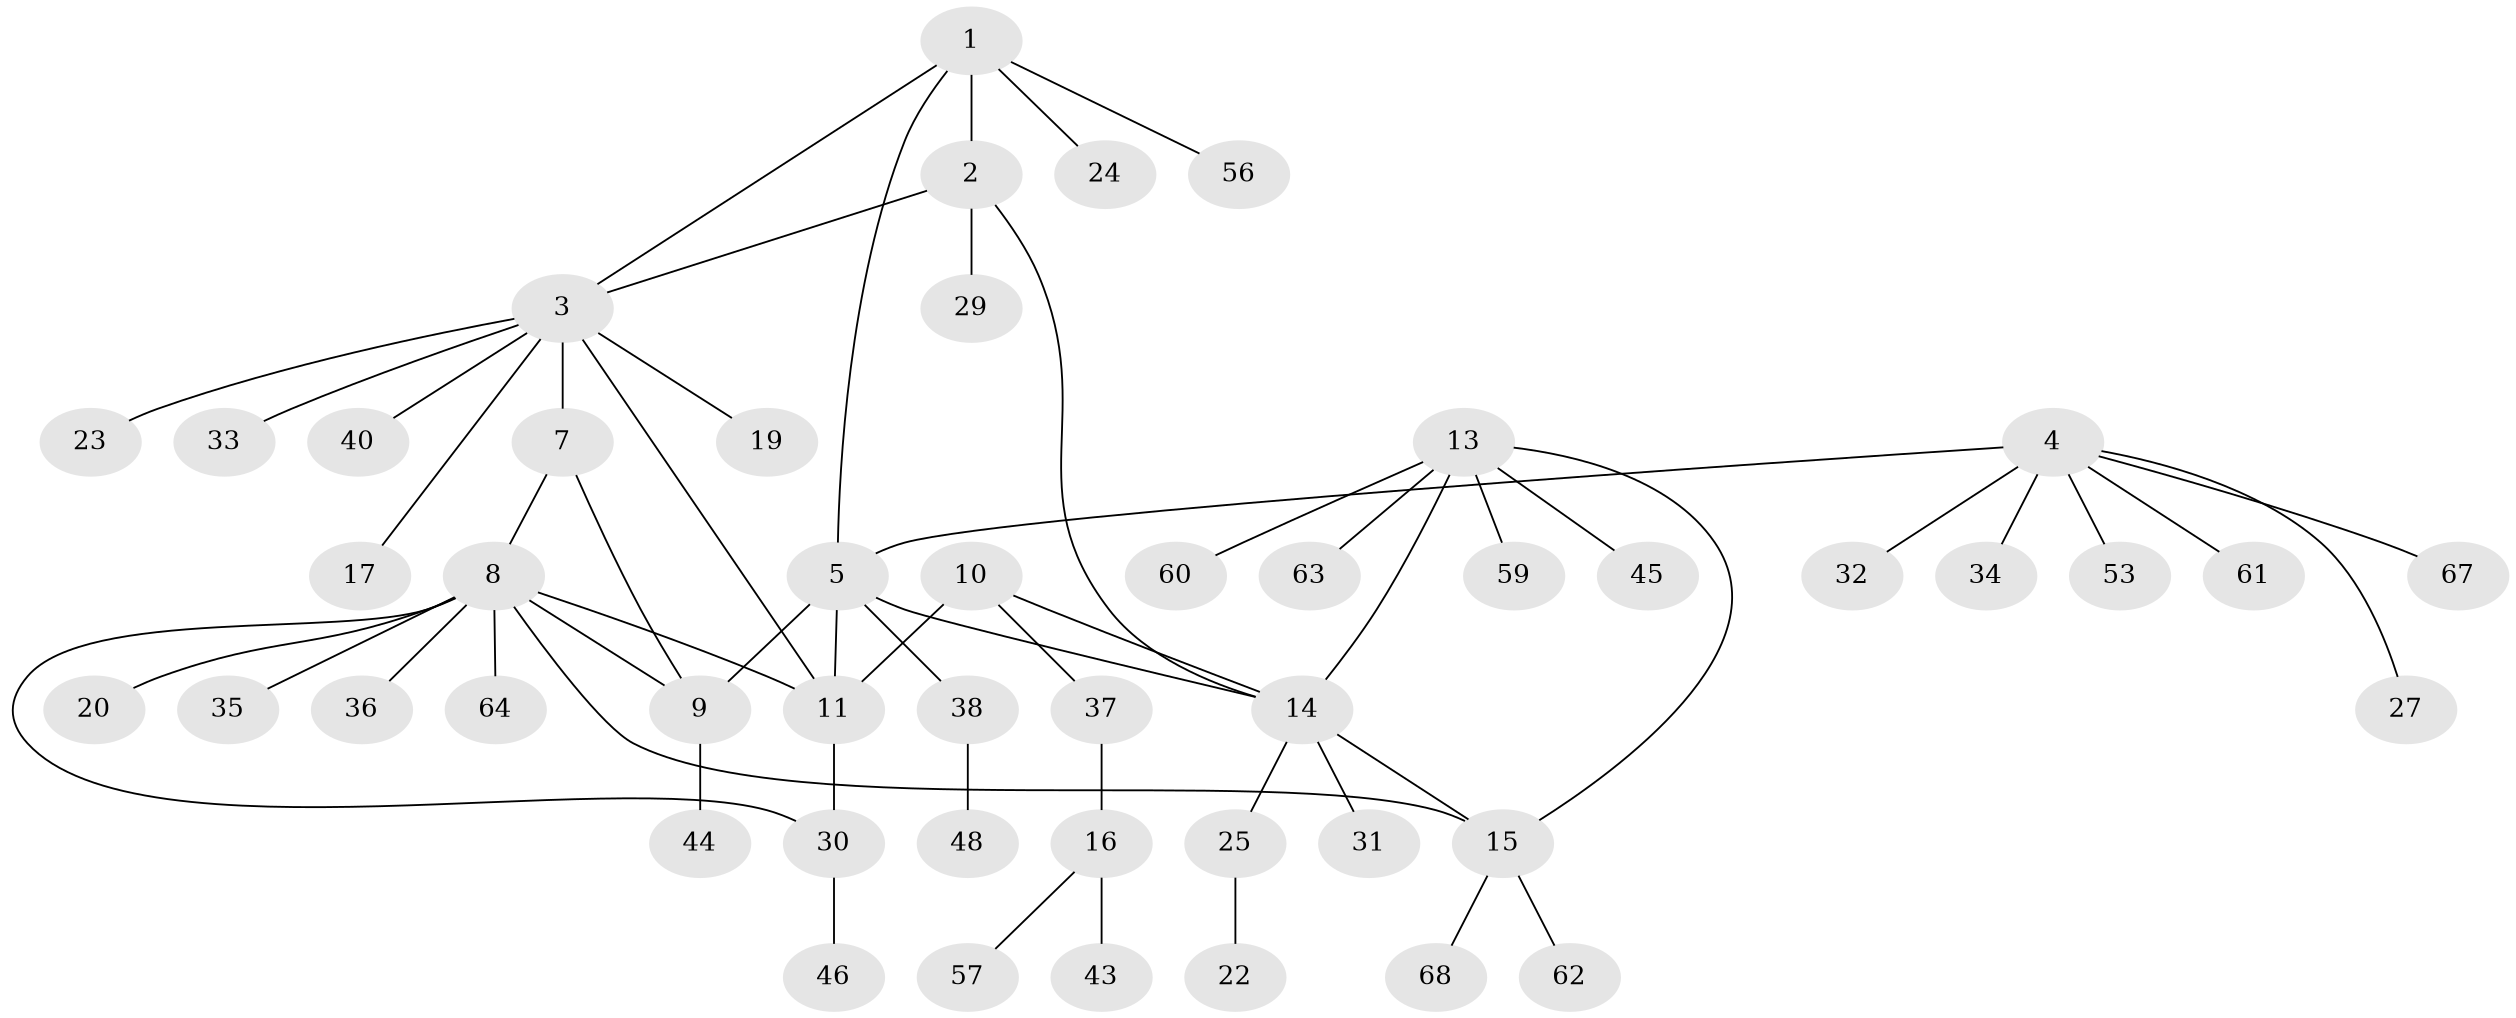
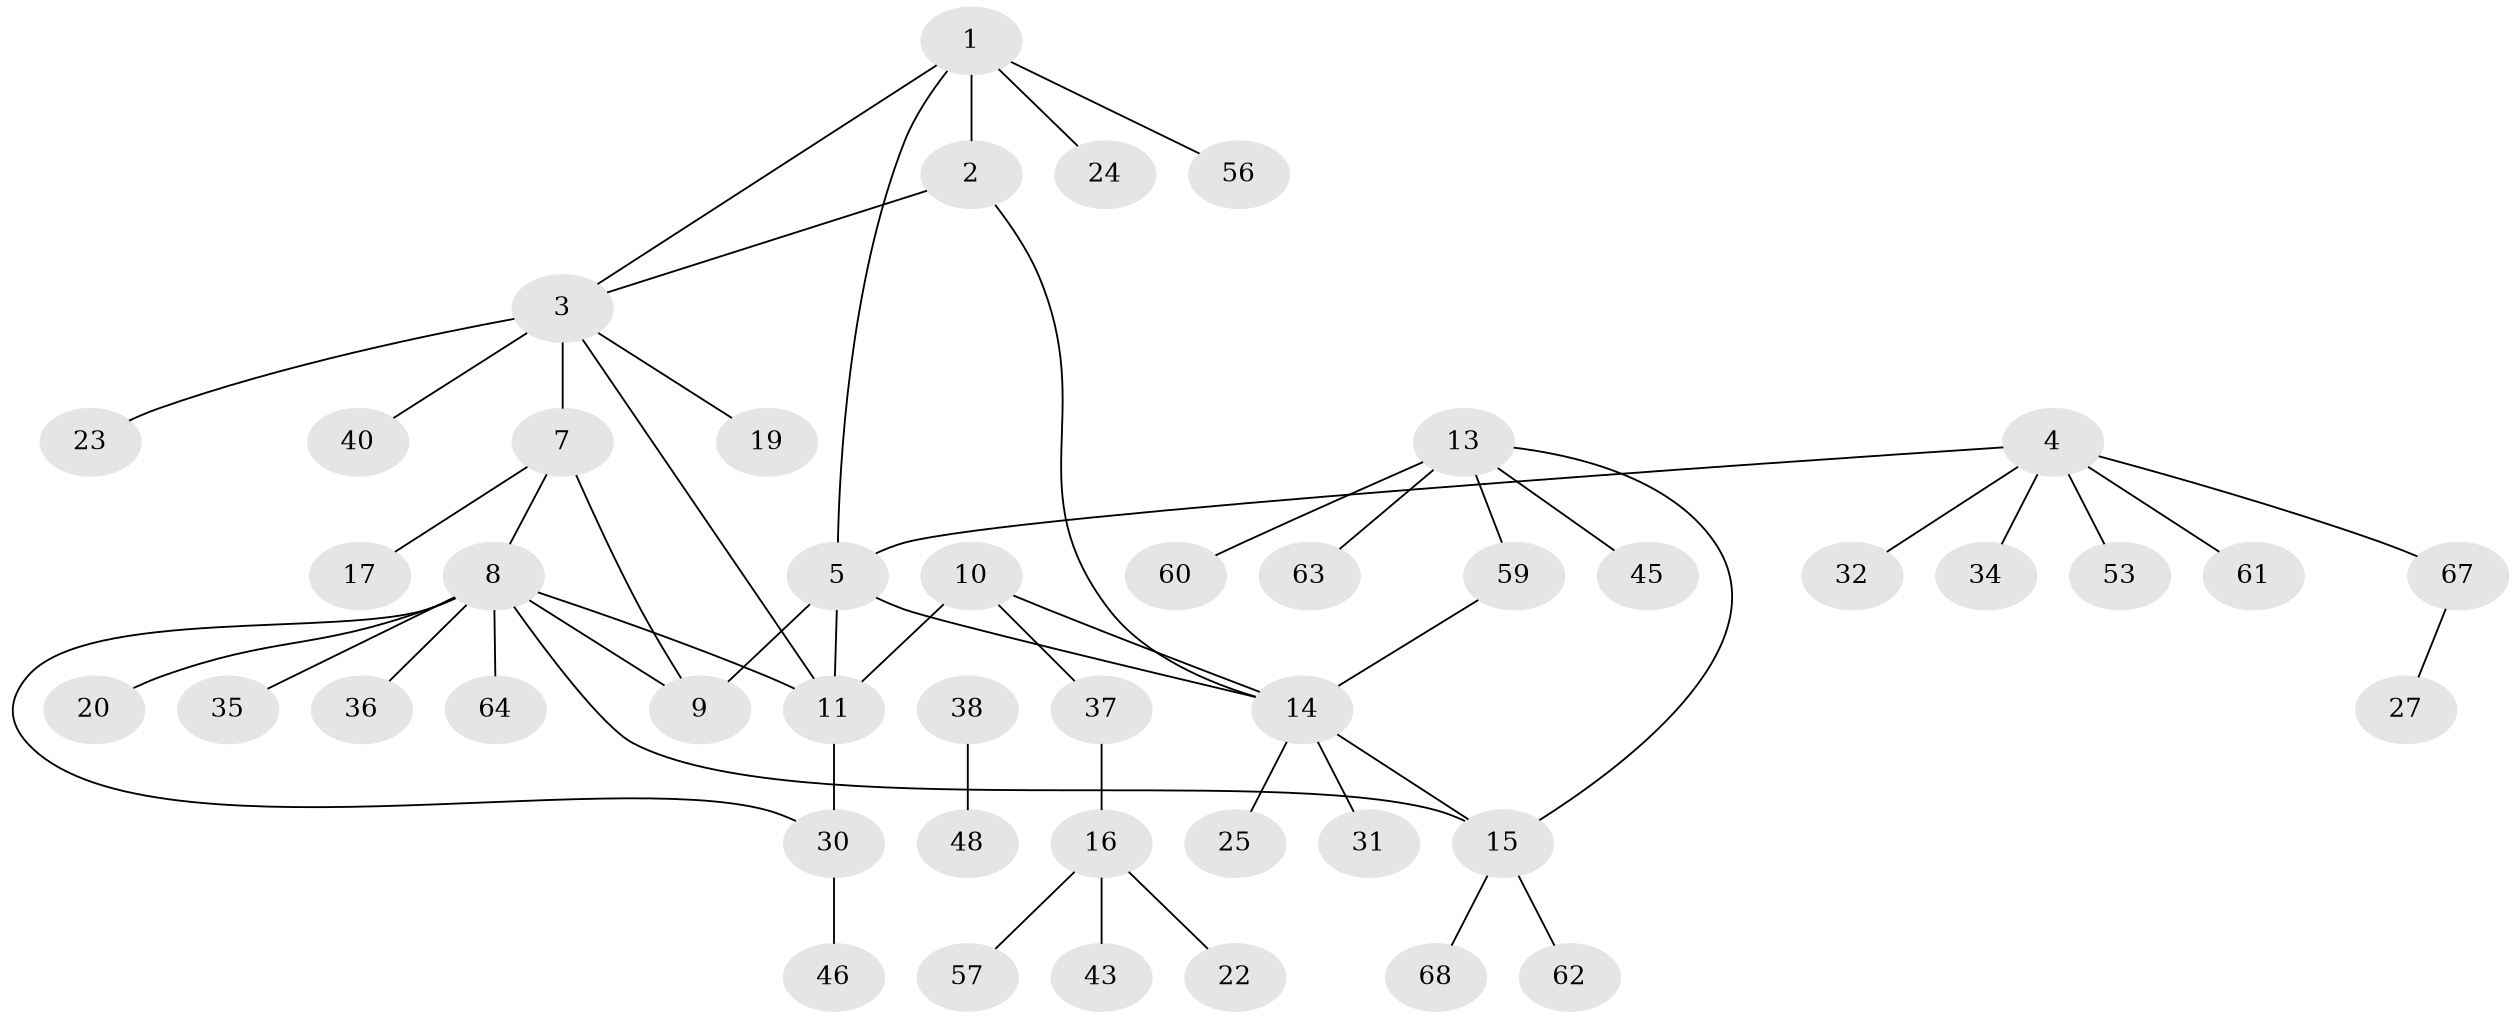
(972, 308) -> none
(224, 442) -> none
(461, 442) -> (461, 509)
(2303, 529) -> (2432, 643)
(1394, 581) -> (1408, 643)
(893, 633) -> none
(700, 844) -> none
(1235, 911) -> (1168, 910)
